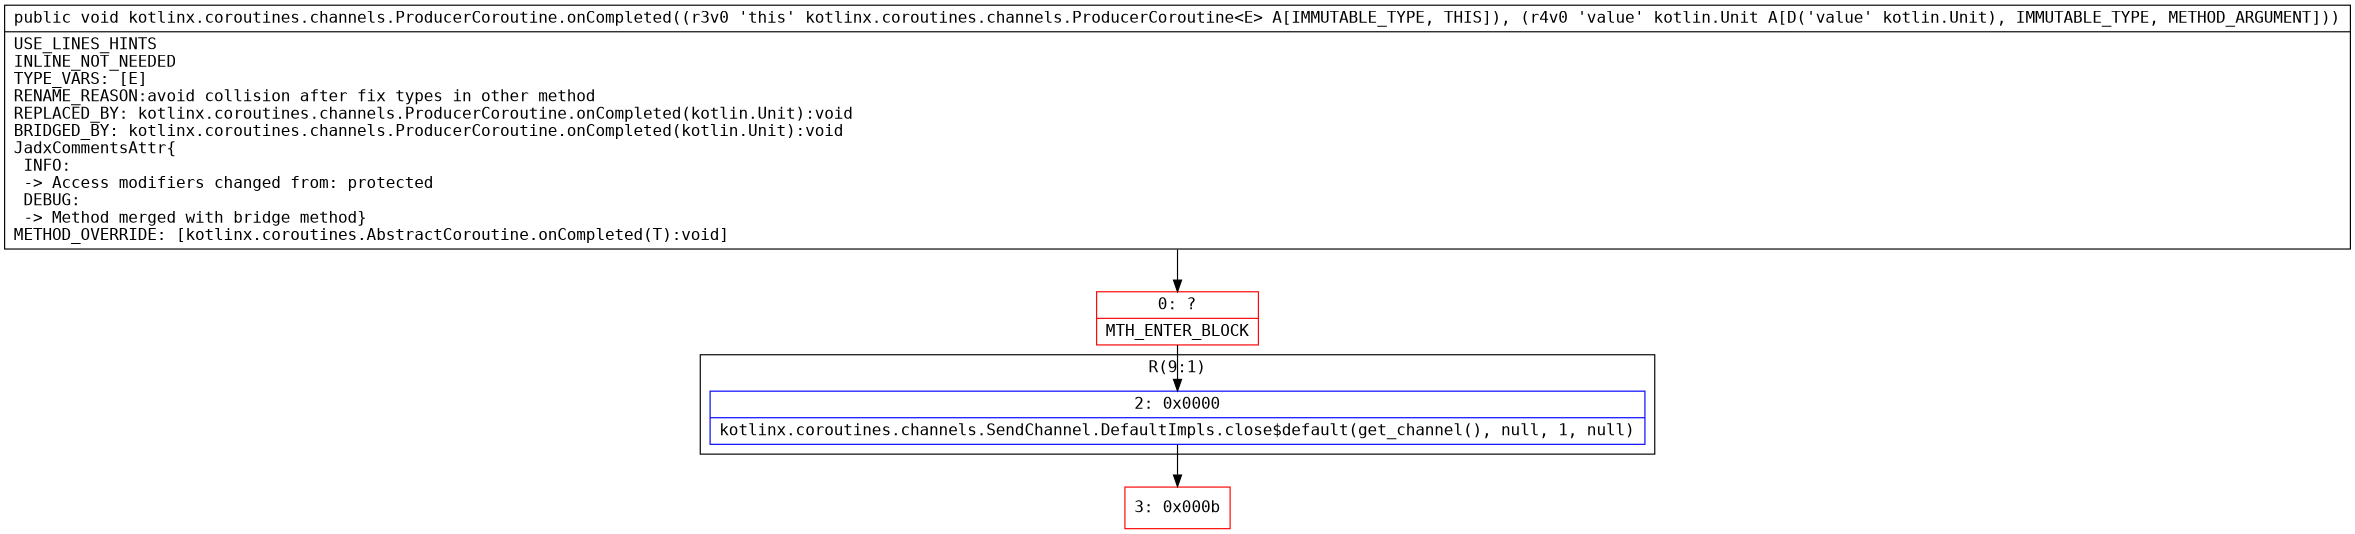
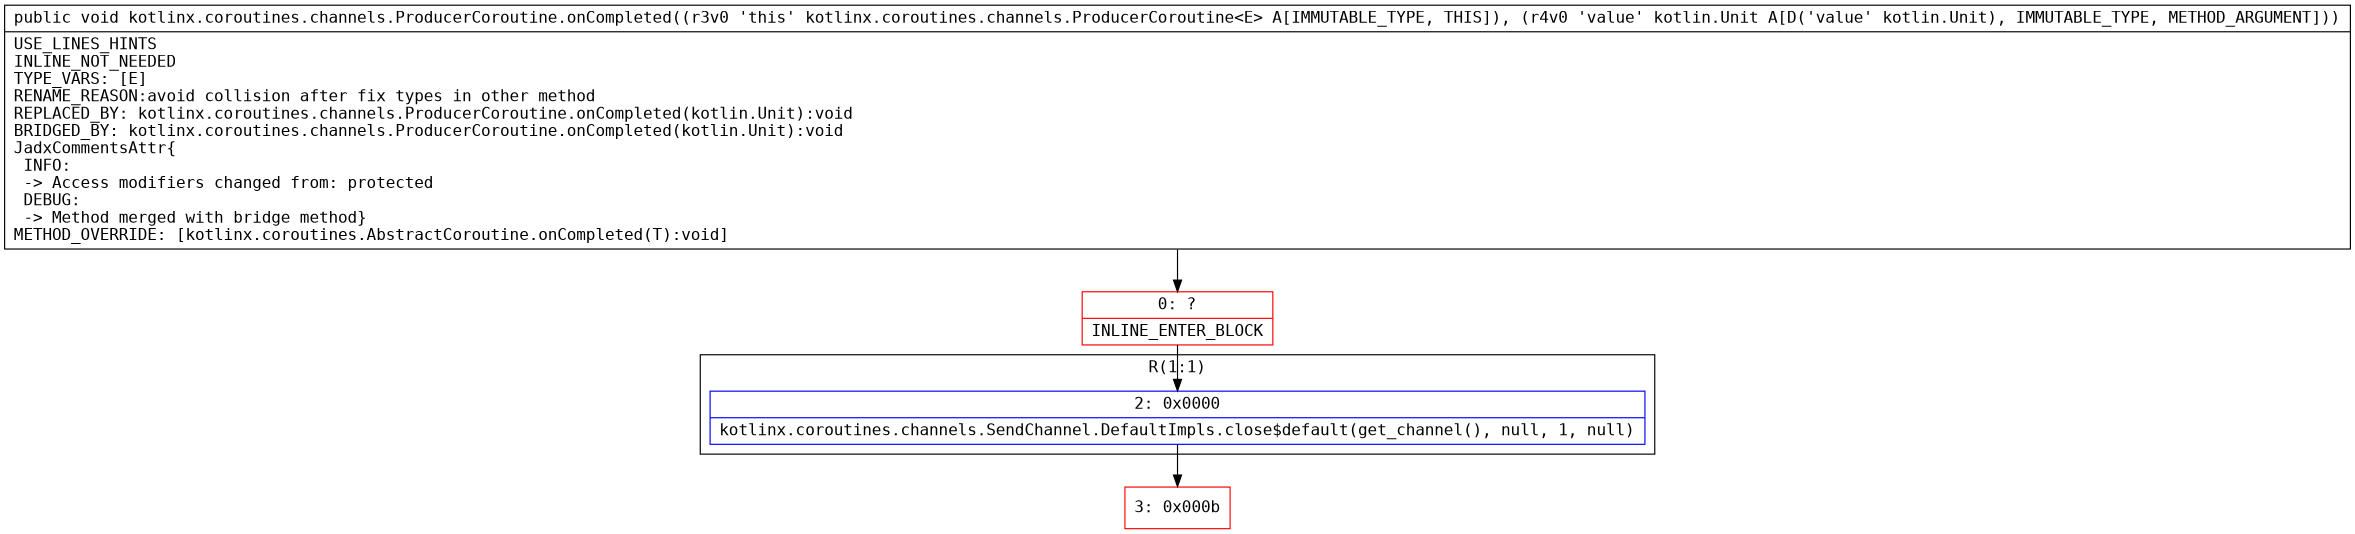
(1178, 331) -> (1178, 331)
(1178, 368) -> (1178, 368)
